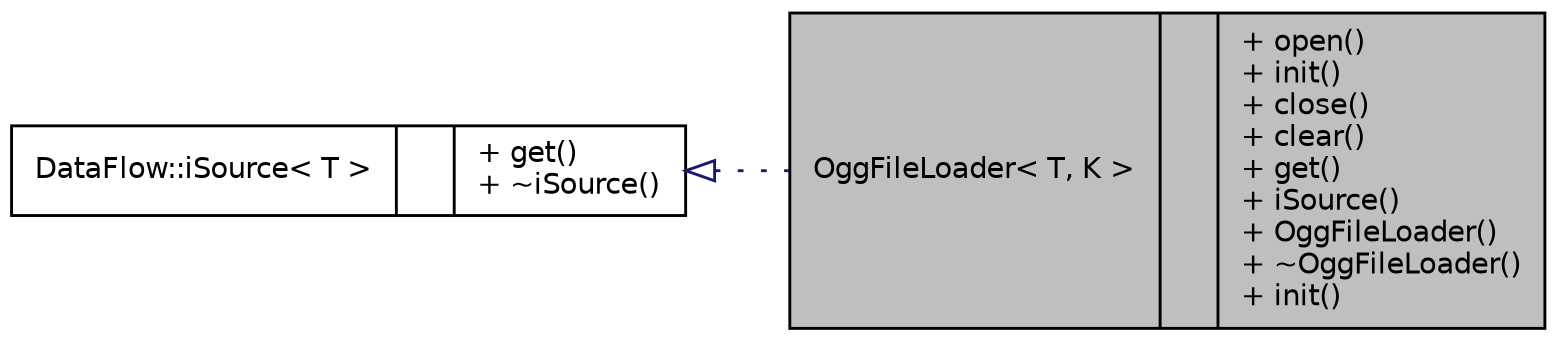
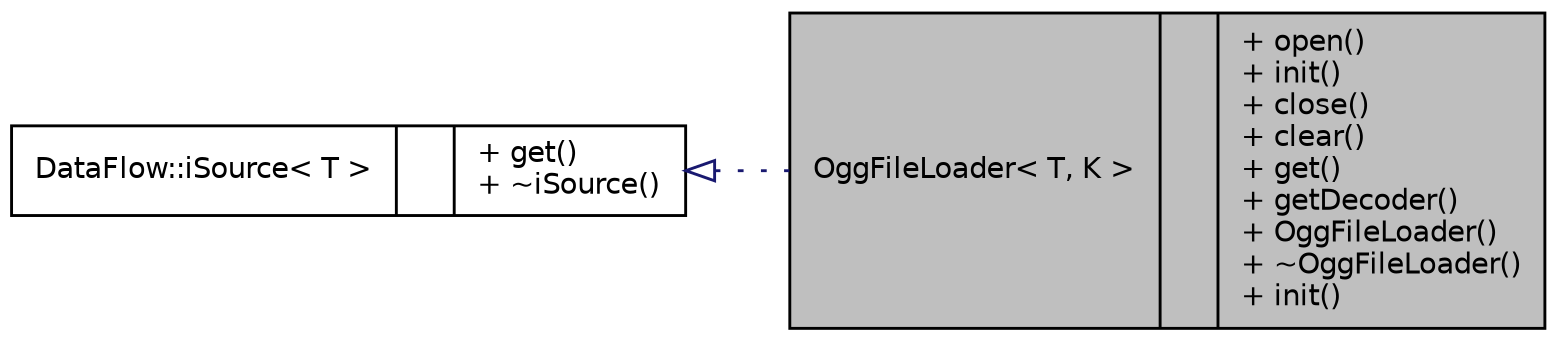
(1321, 201) -> (1351, 201)
